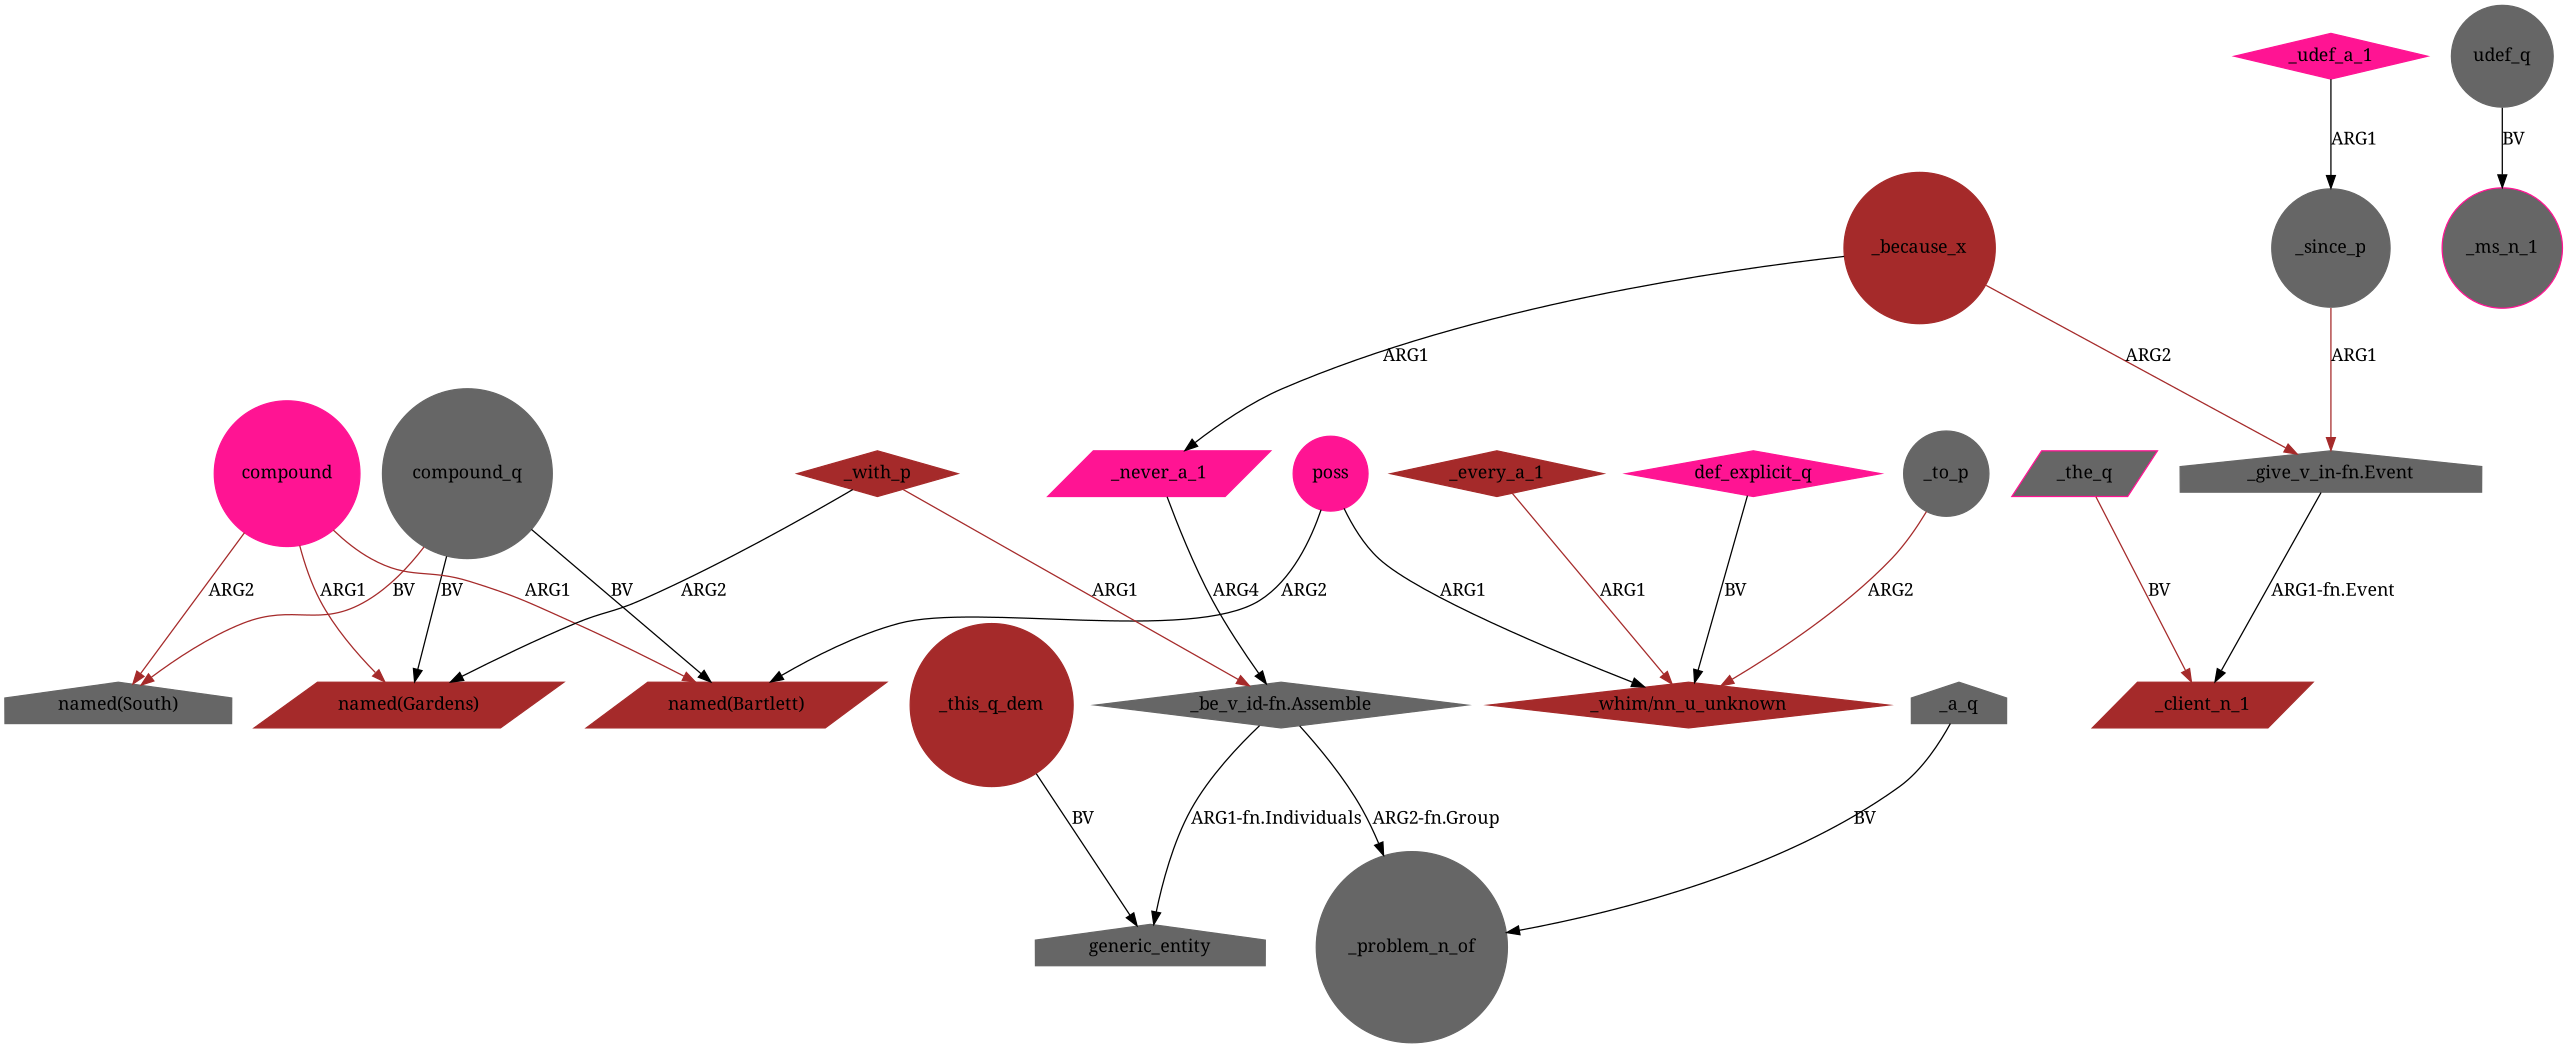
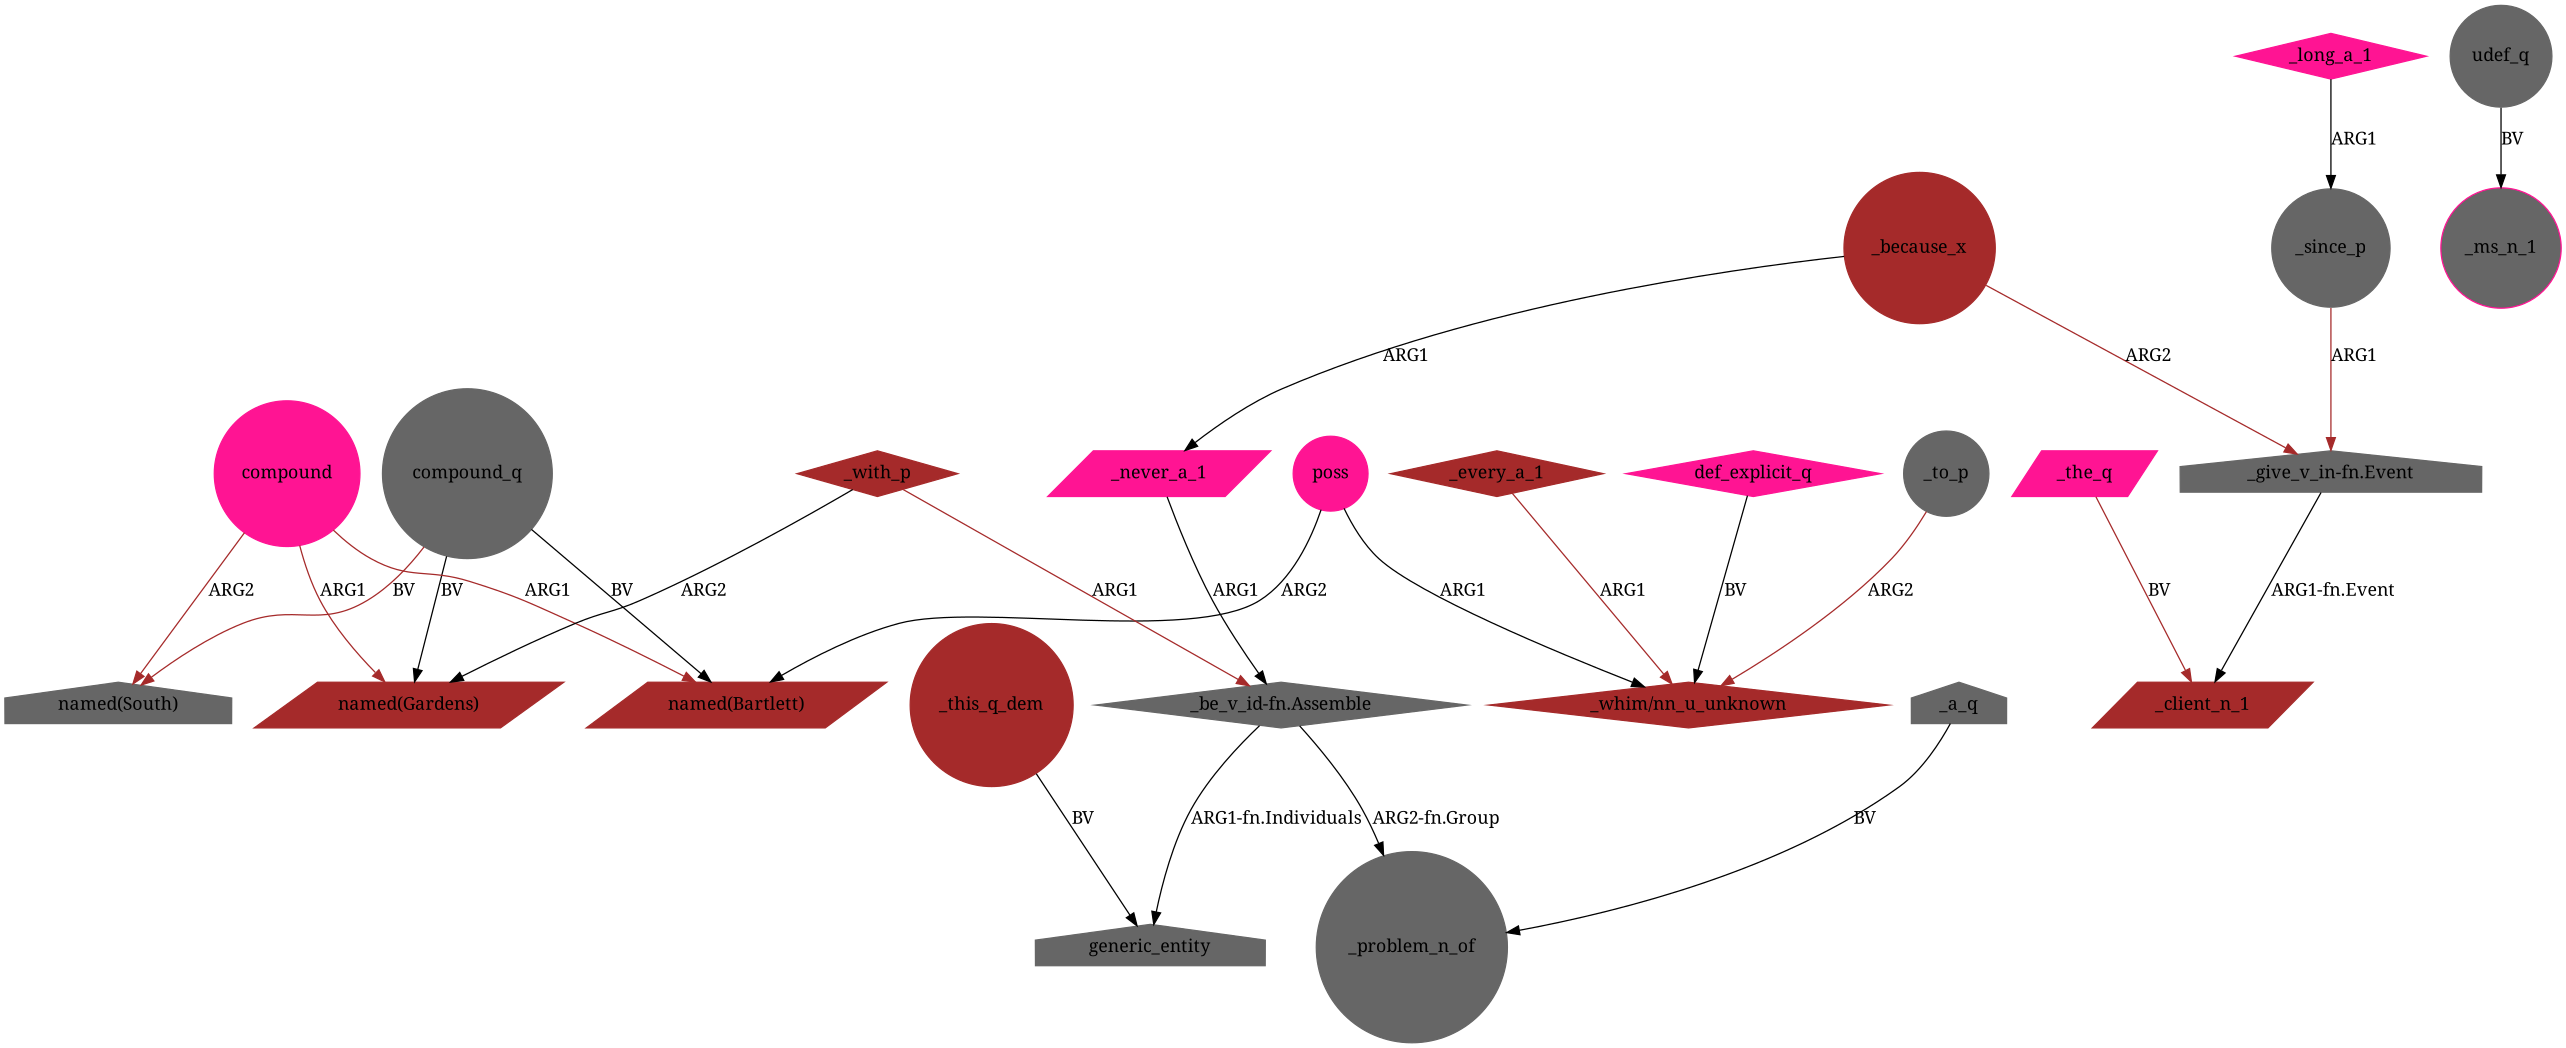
(2331, 56) -> (2331, 56)
(2085, 474) -> (2085, 474)
(1236, 591) -> (1236, 591)
